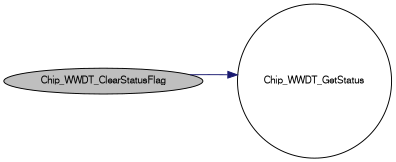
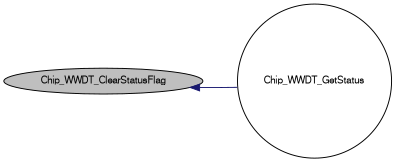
(209, 75) -> (219, 88)
